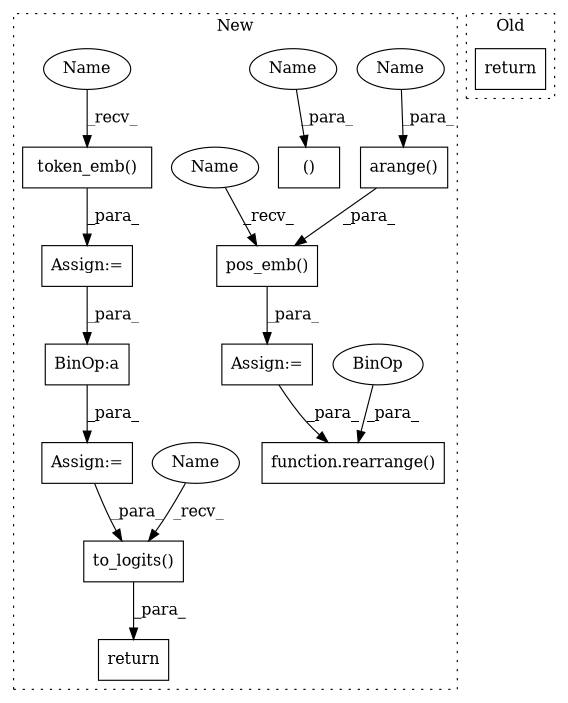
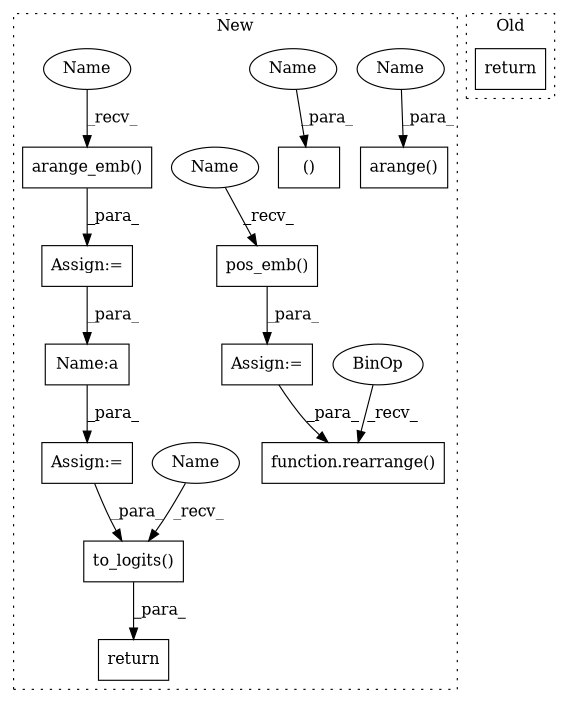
(87, 168) -> (87, 168)
(340, 213) -> none
(87, 364) -> (87, 364)
(393, 414) -> (393, 414)
